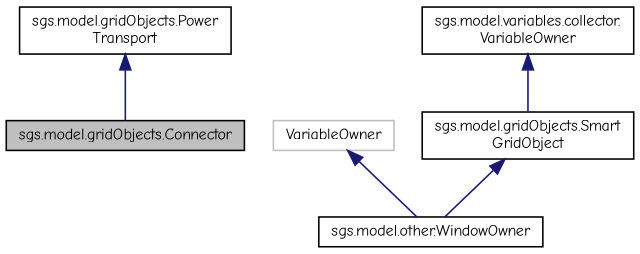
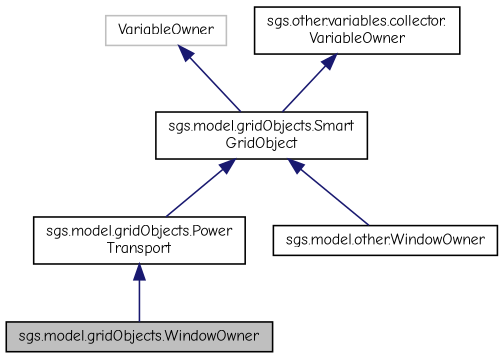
(528, 31) -> (357, 31)
(125, 136) -> (139, 337)
(388, 189) -> (215, 85)
none -> (194, 193)
